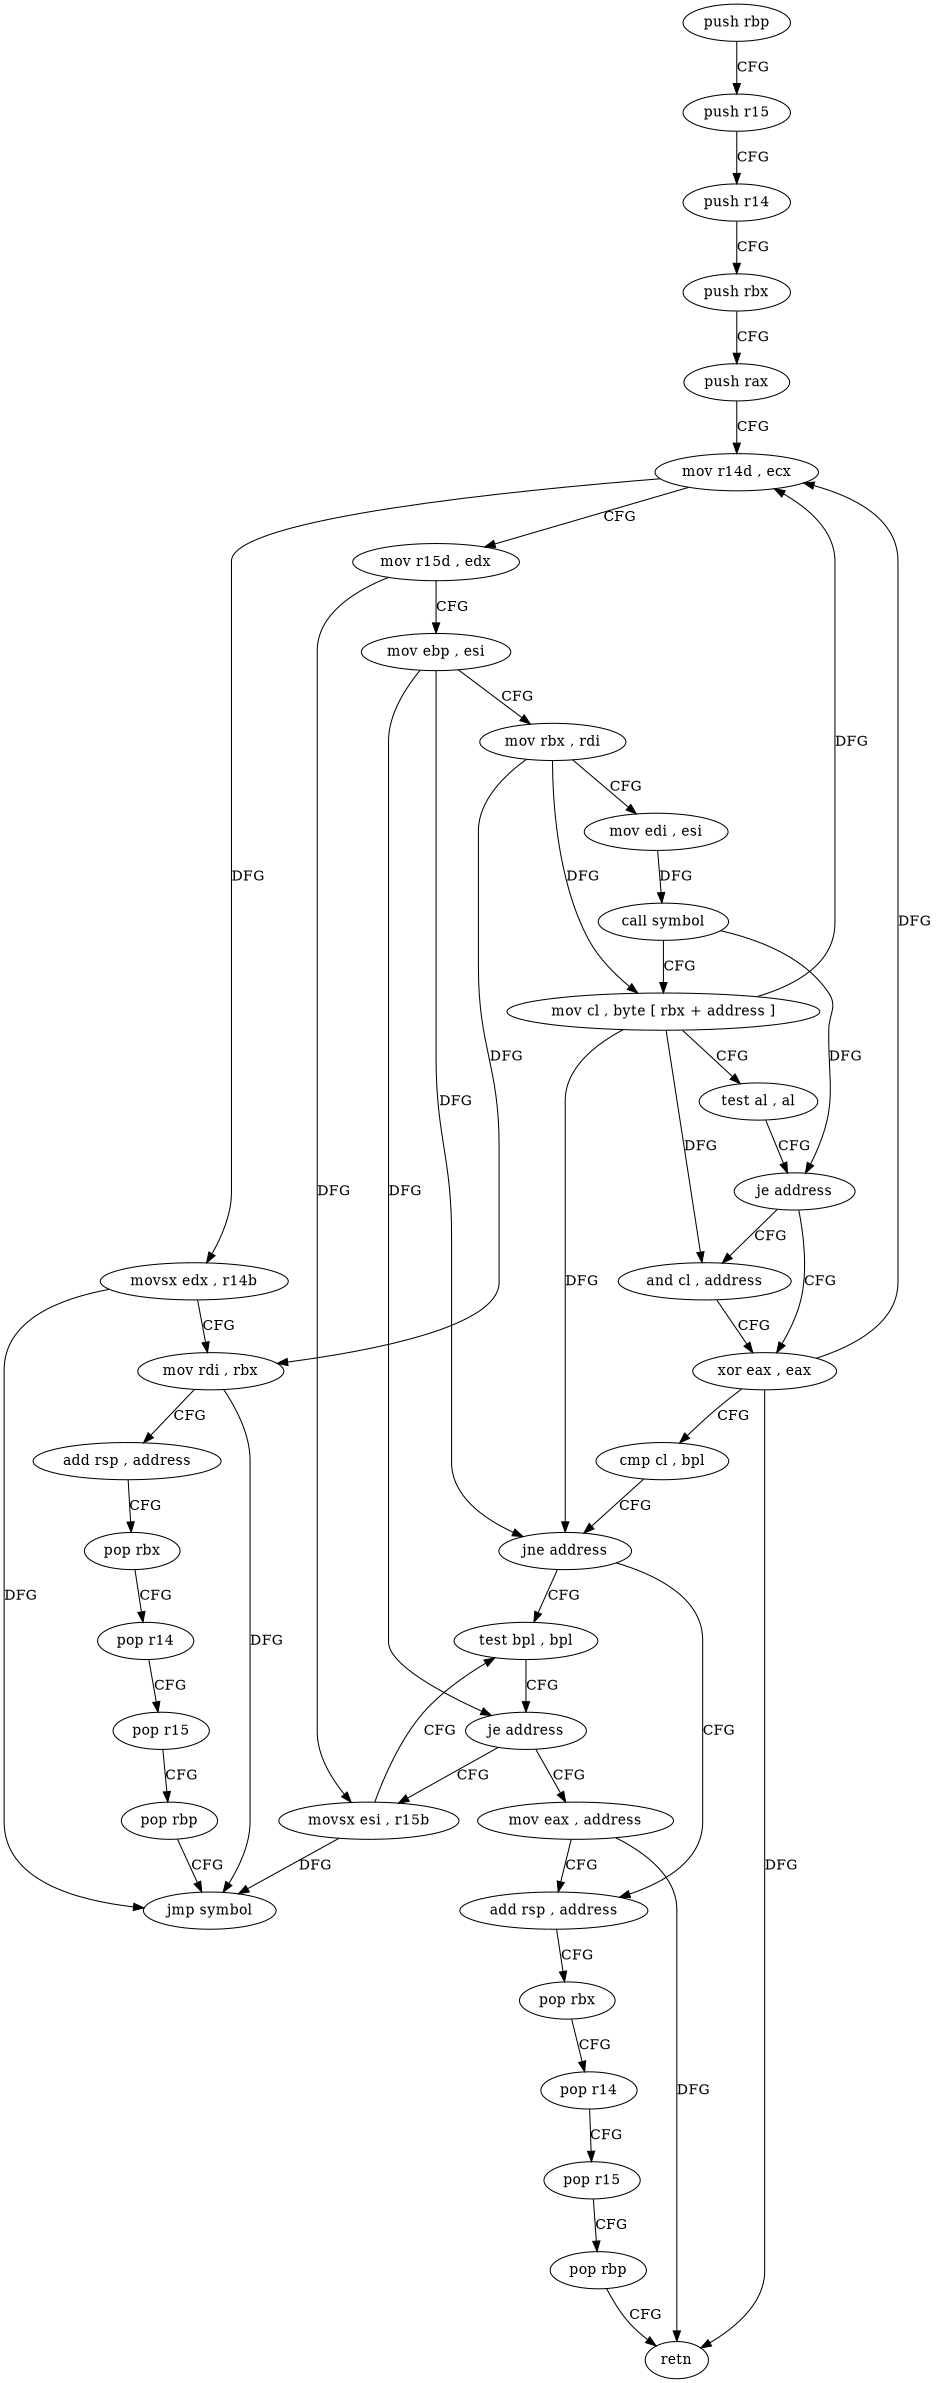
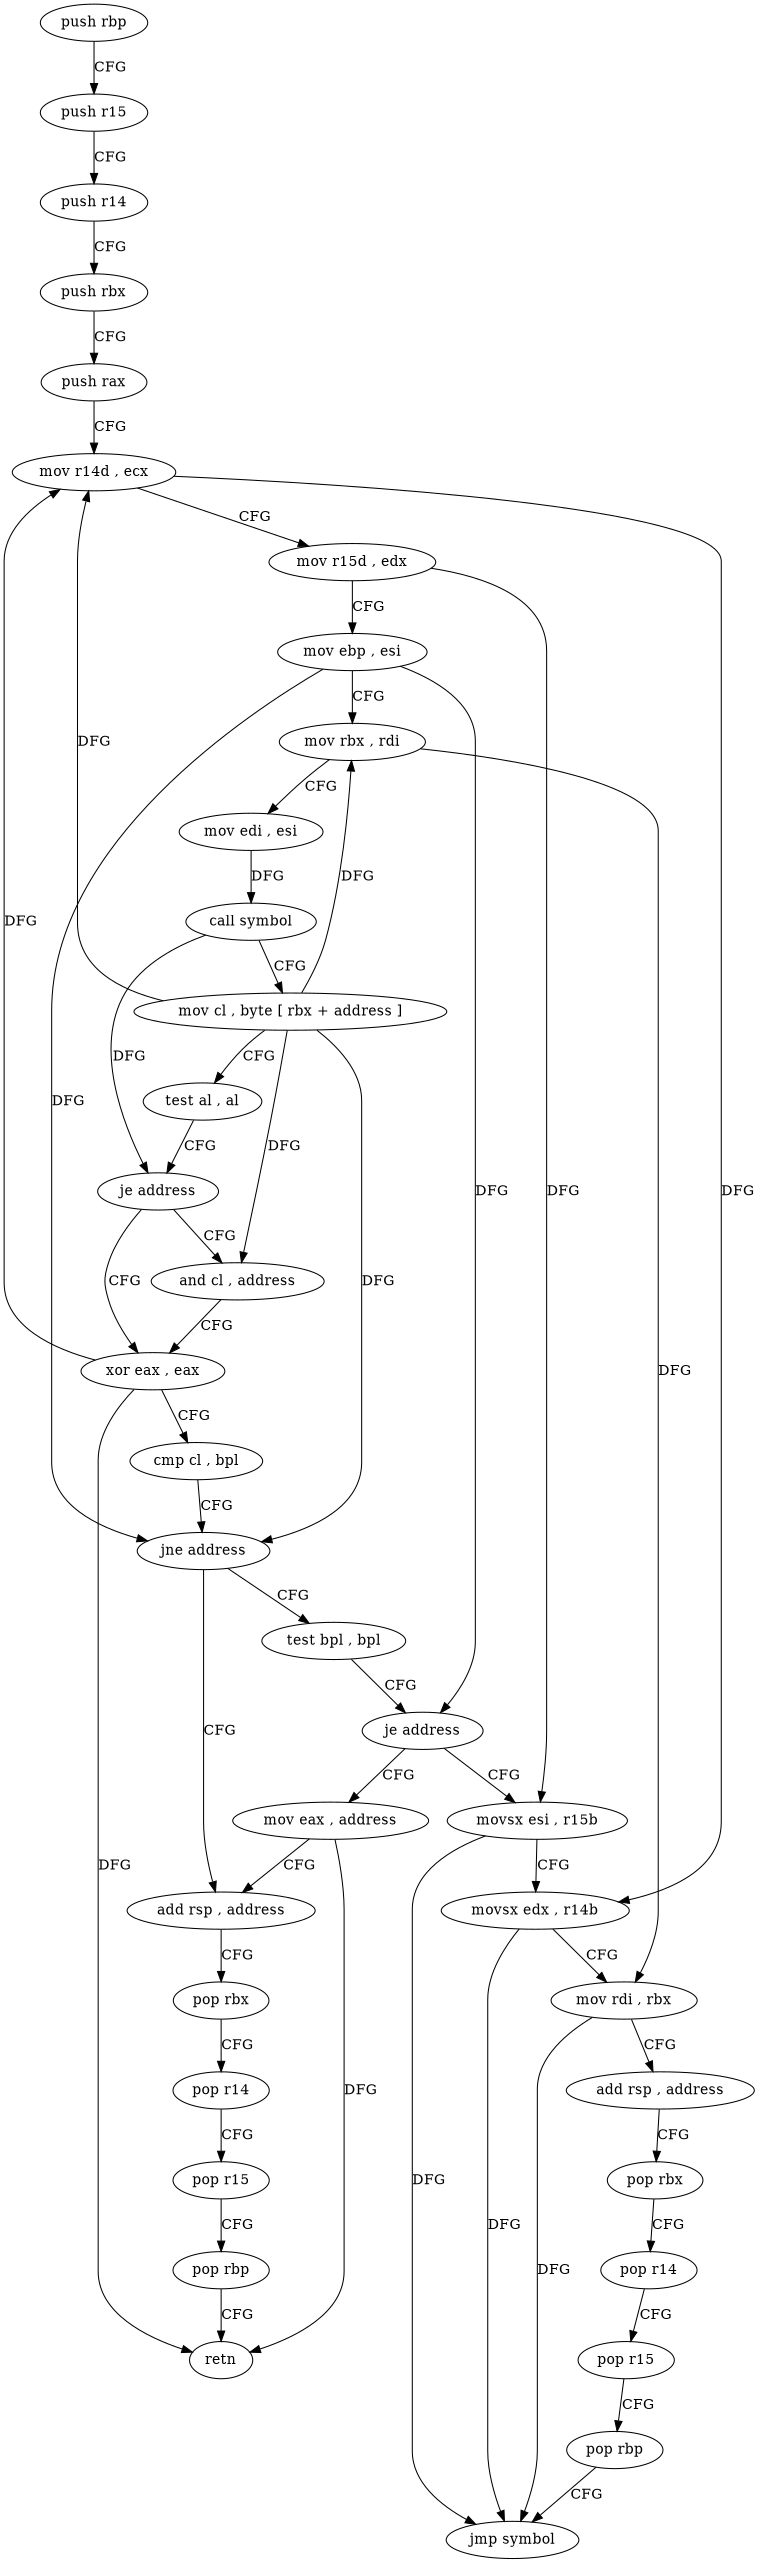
(567, 883) -> (338, 885)
(416, 1721) -> (536, 1860)
